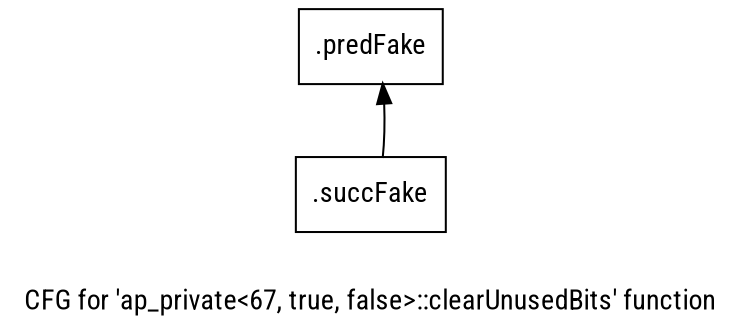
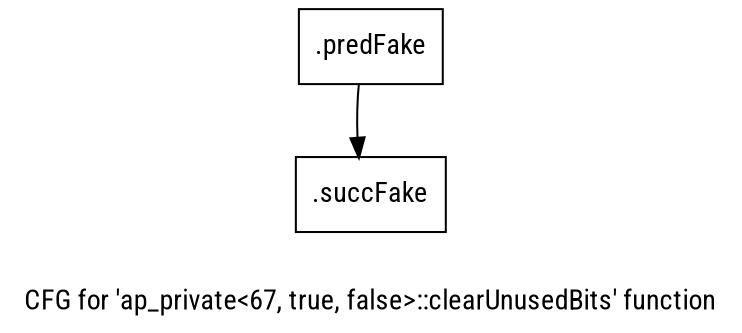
(384, 131) -> (357, 111)
